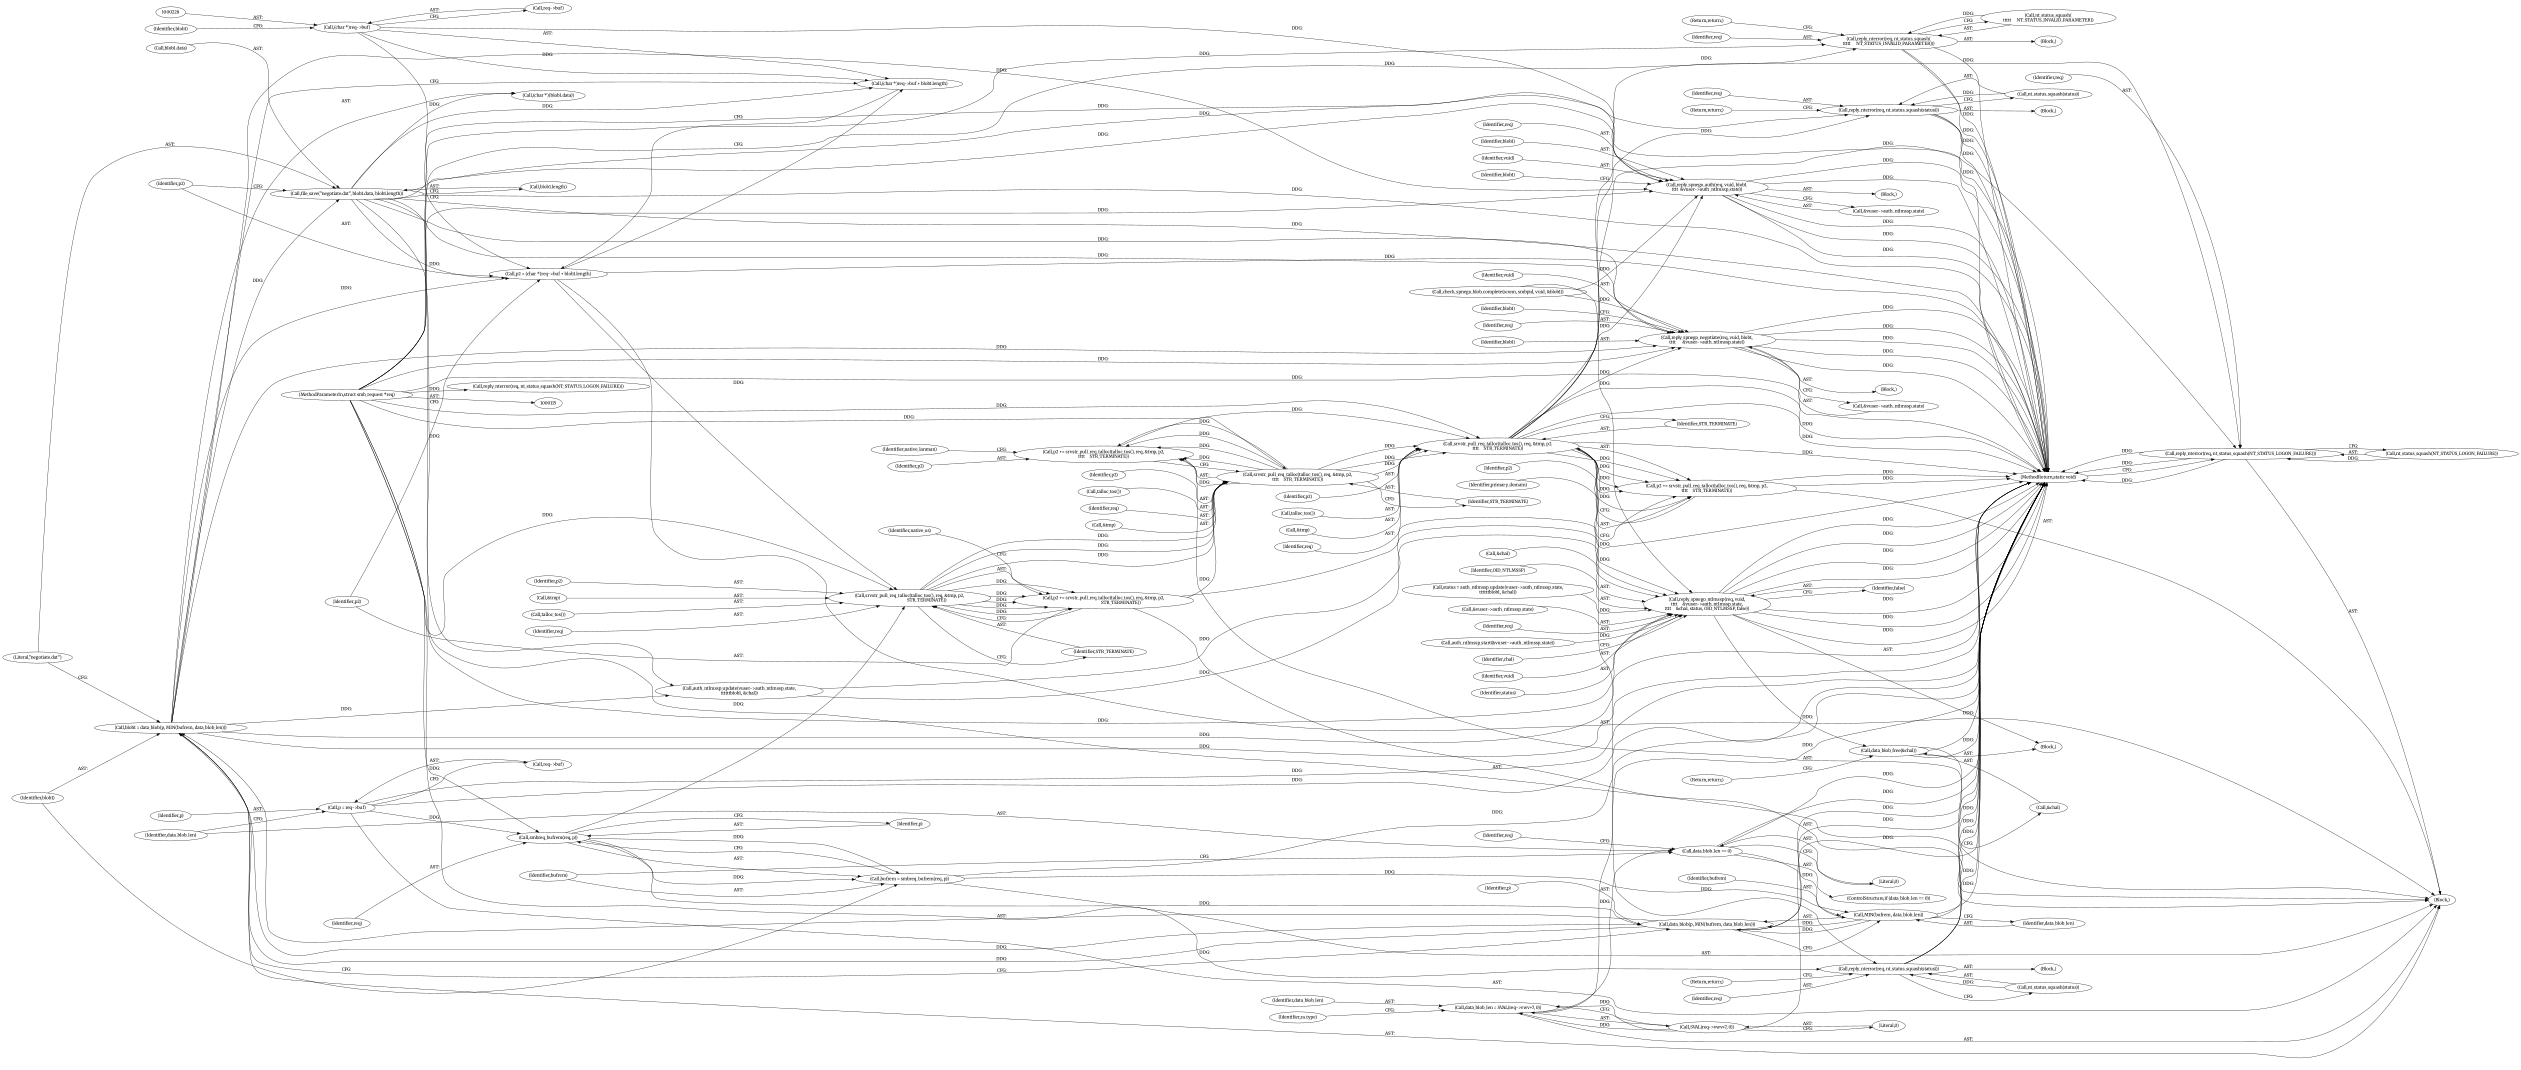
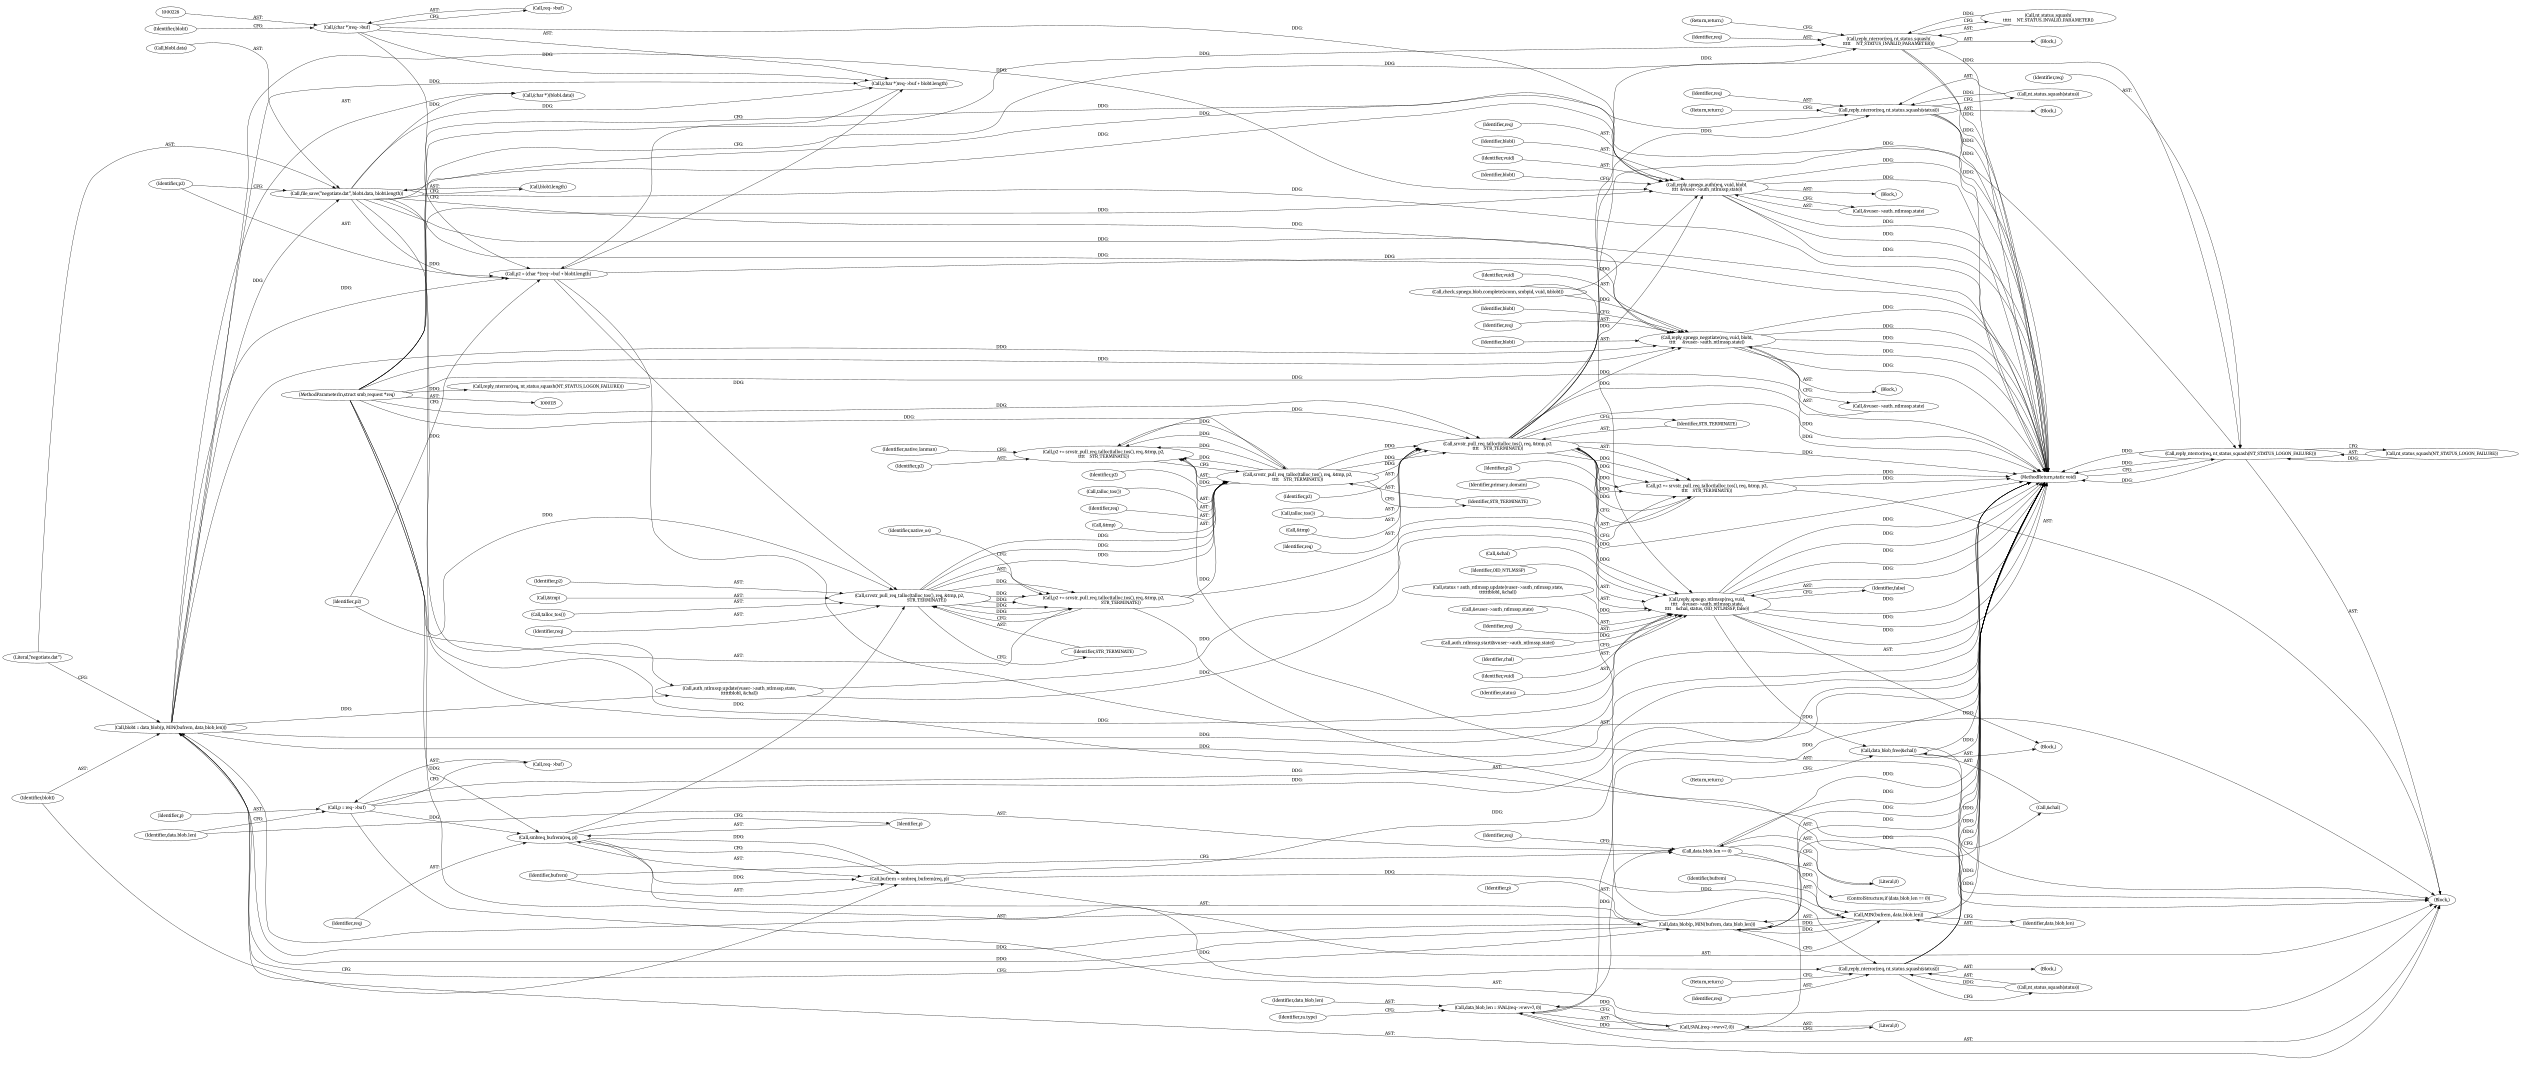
(435, 82) -> (435, 82)
(1205, 903) -> (1205, 903)
